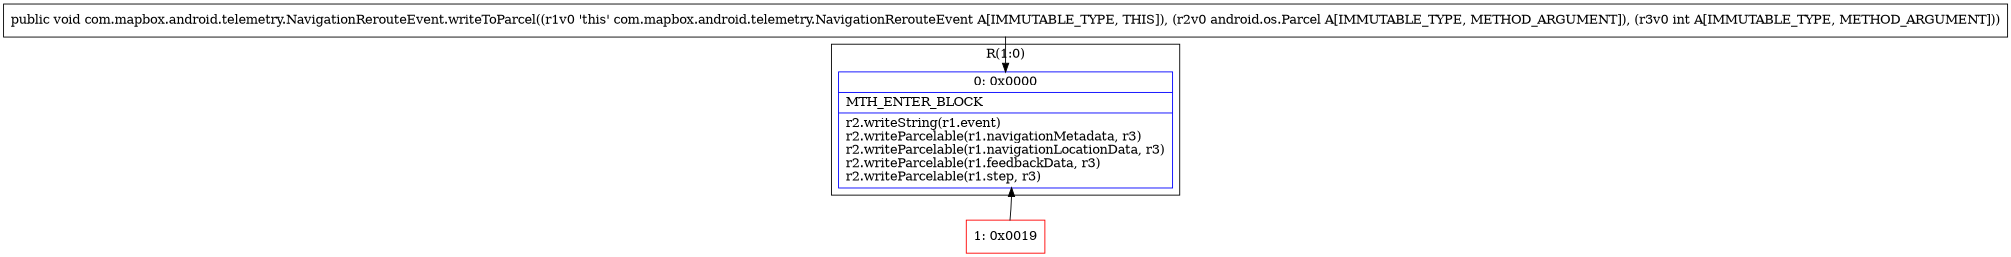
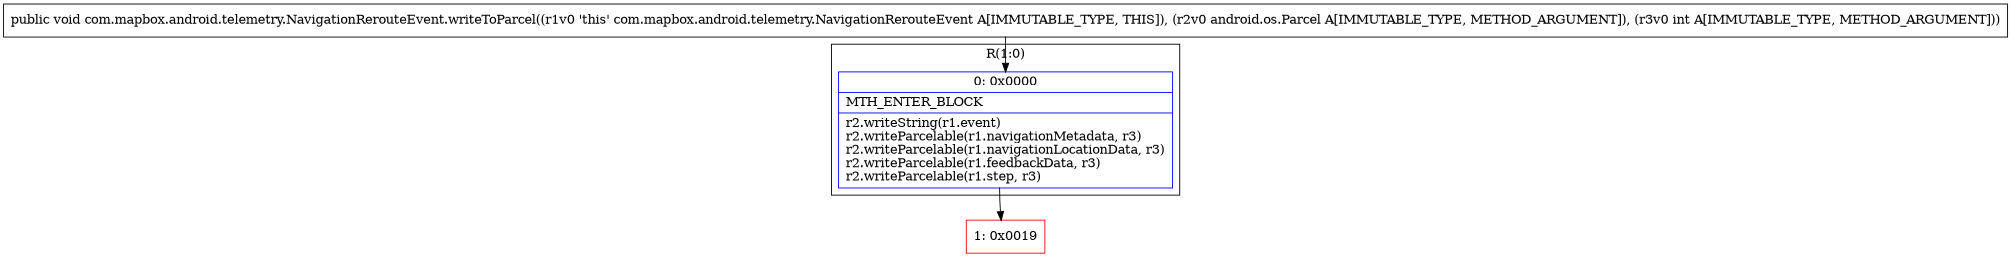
(1011, 209) -> (1000, 201)
